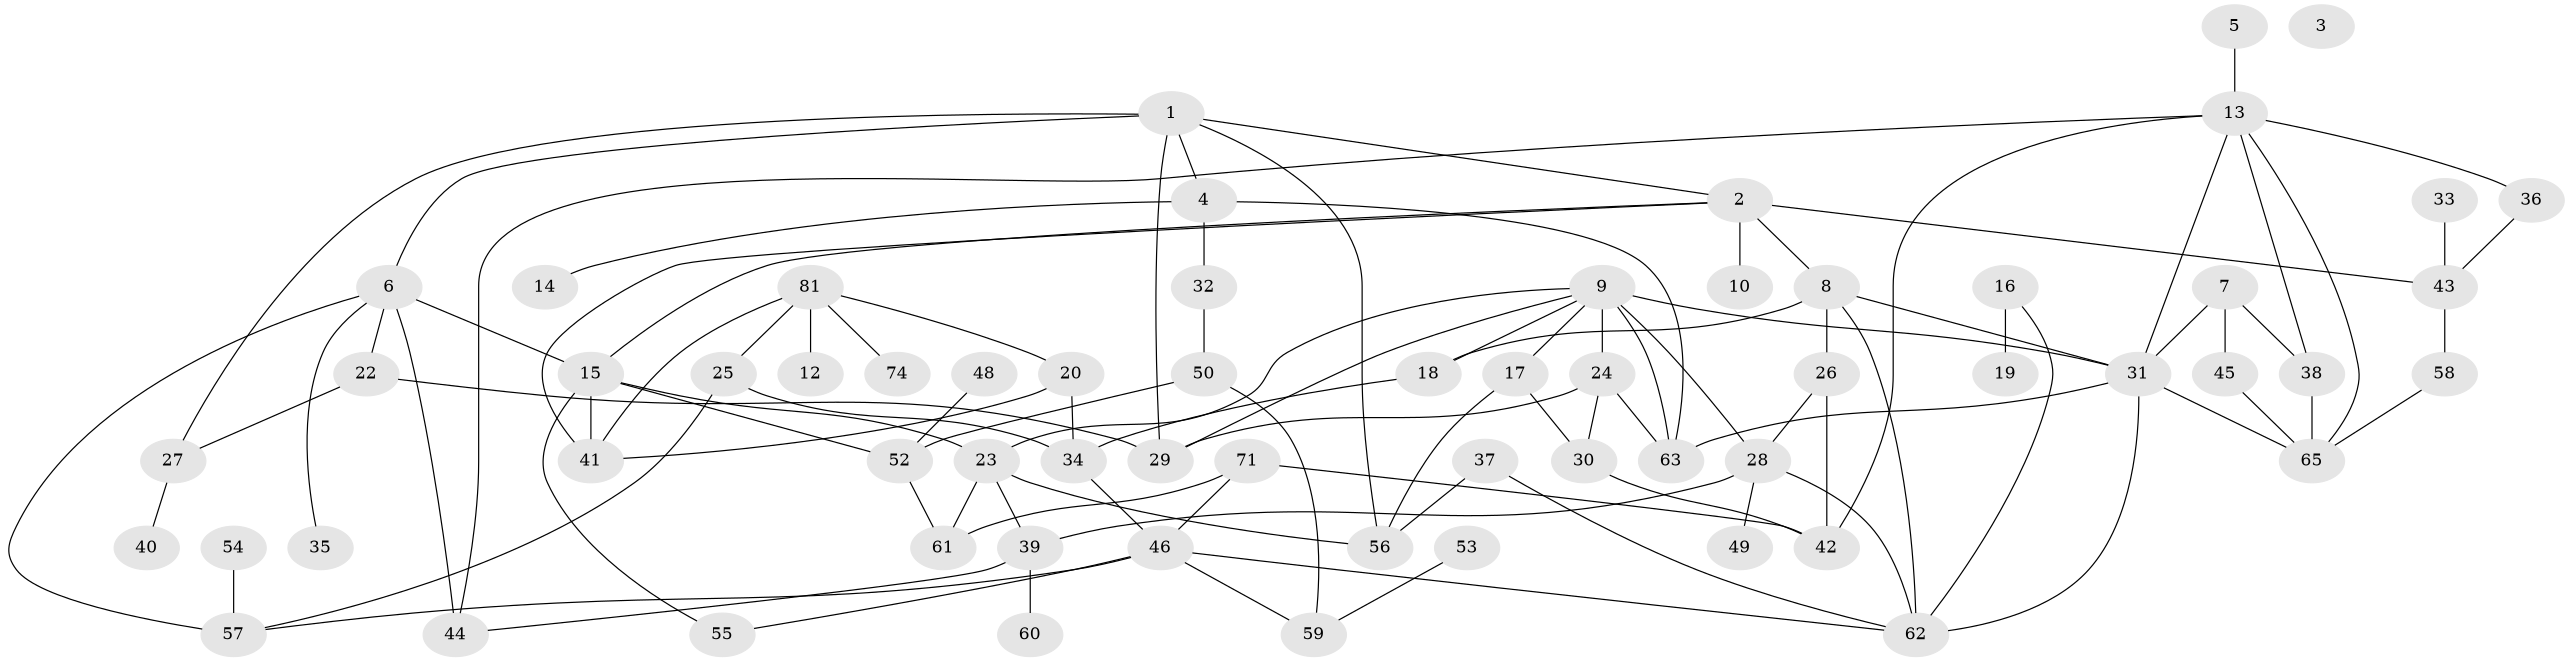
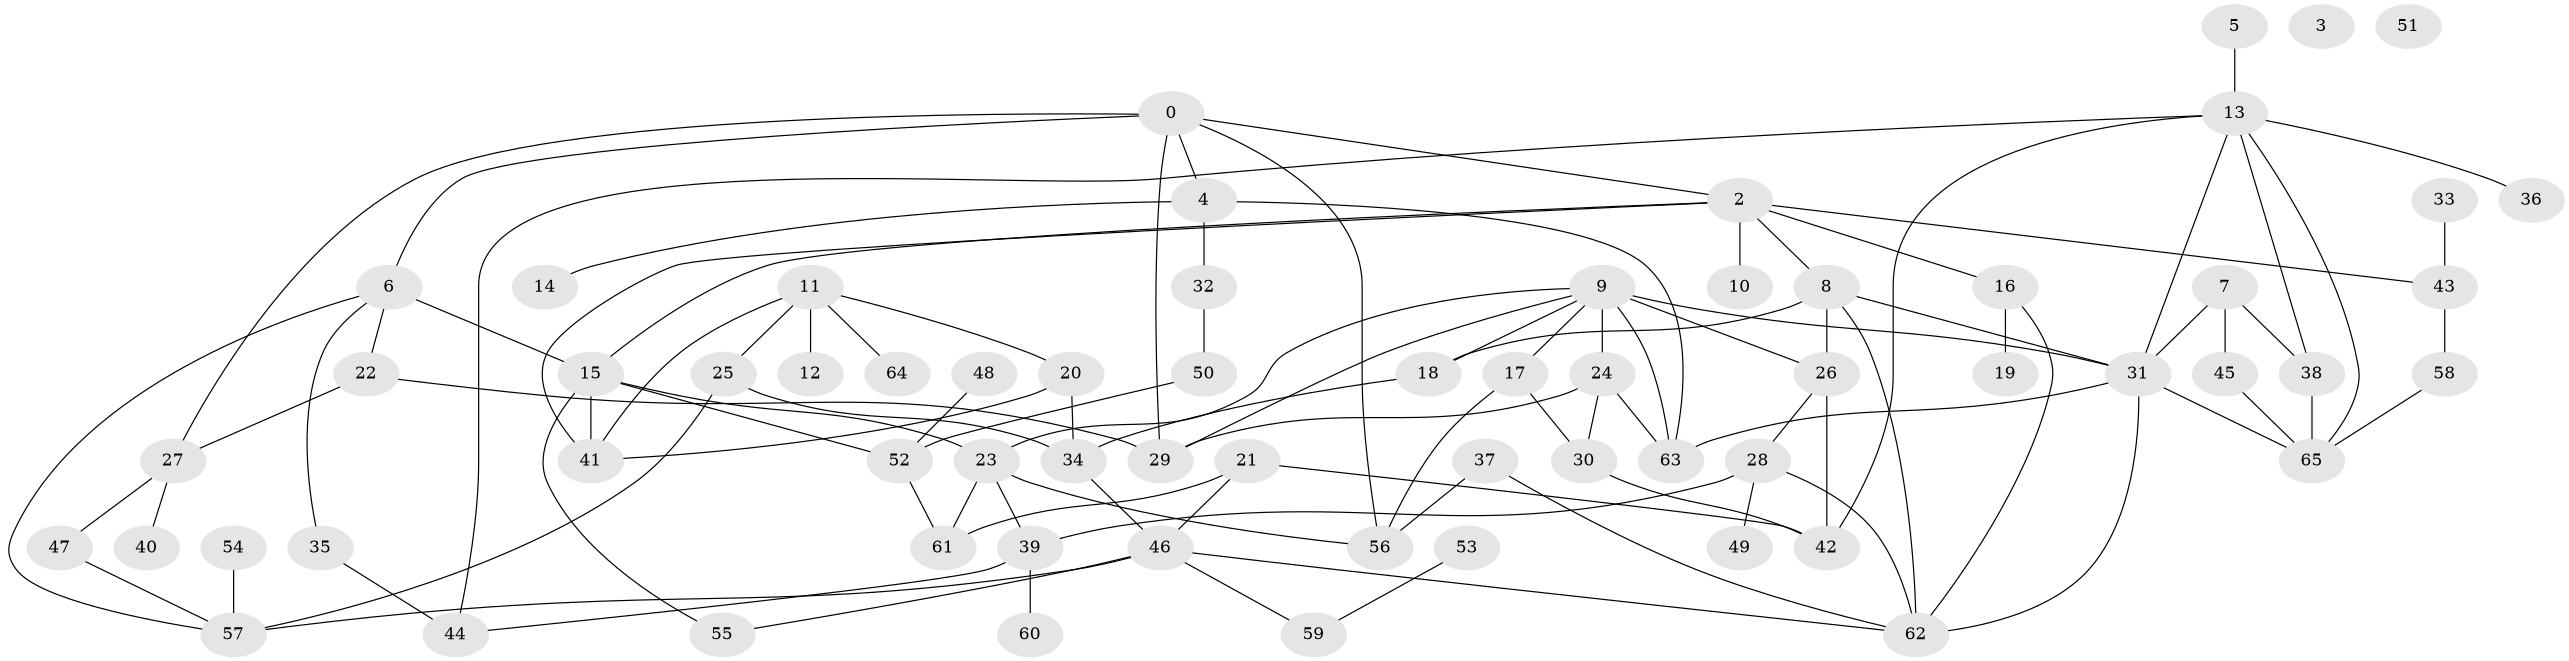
none -> (2409, 27)
(1171, 113) -> (1171, 113)
none -> (1873, 244)
(2488, 244) -> none
(811, 287) -> (811, 287)
(897, 374) -> (897, 374)
(1691, 378) -> (1719, 332)
(431, 460) -> (384, 589)
(1247, 461) -> (1247, 461)
(1309, 484) -> none
none -> (60, 548)
